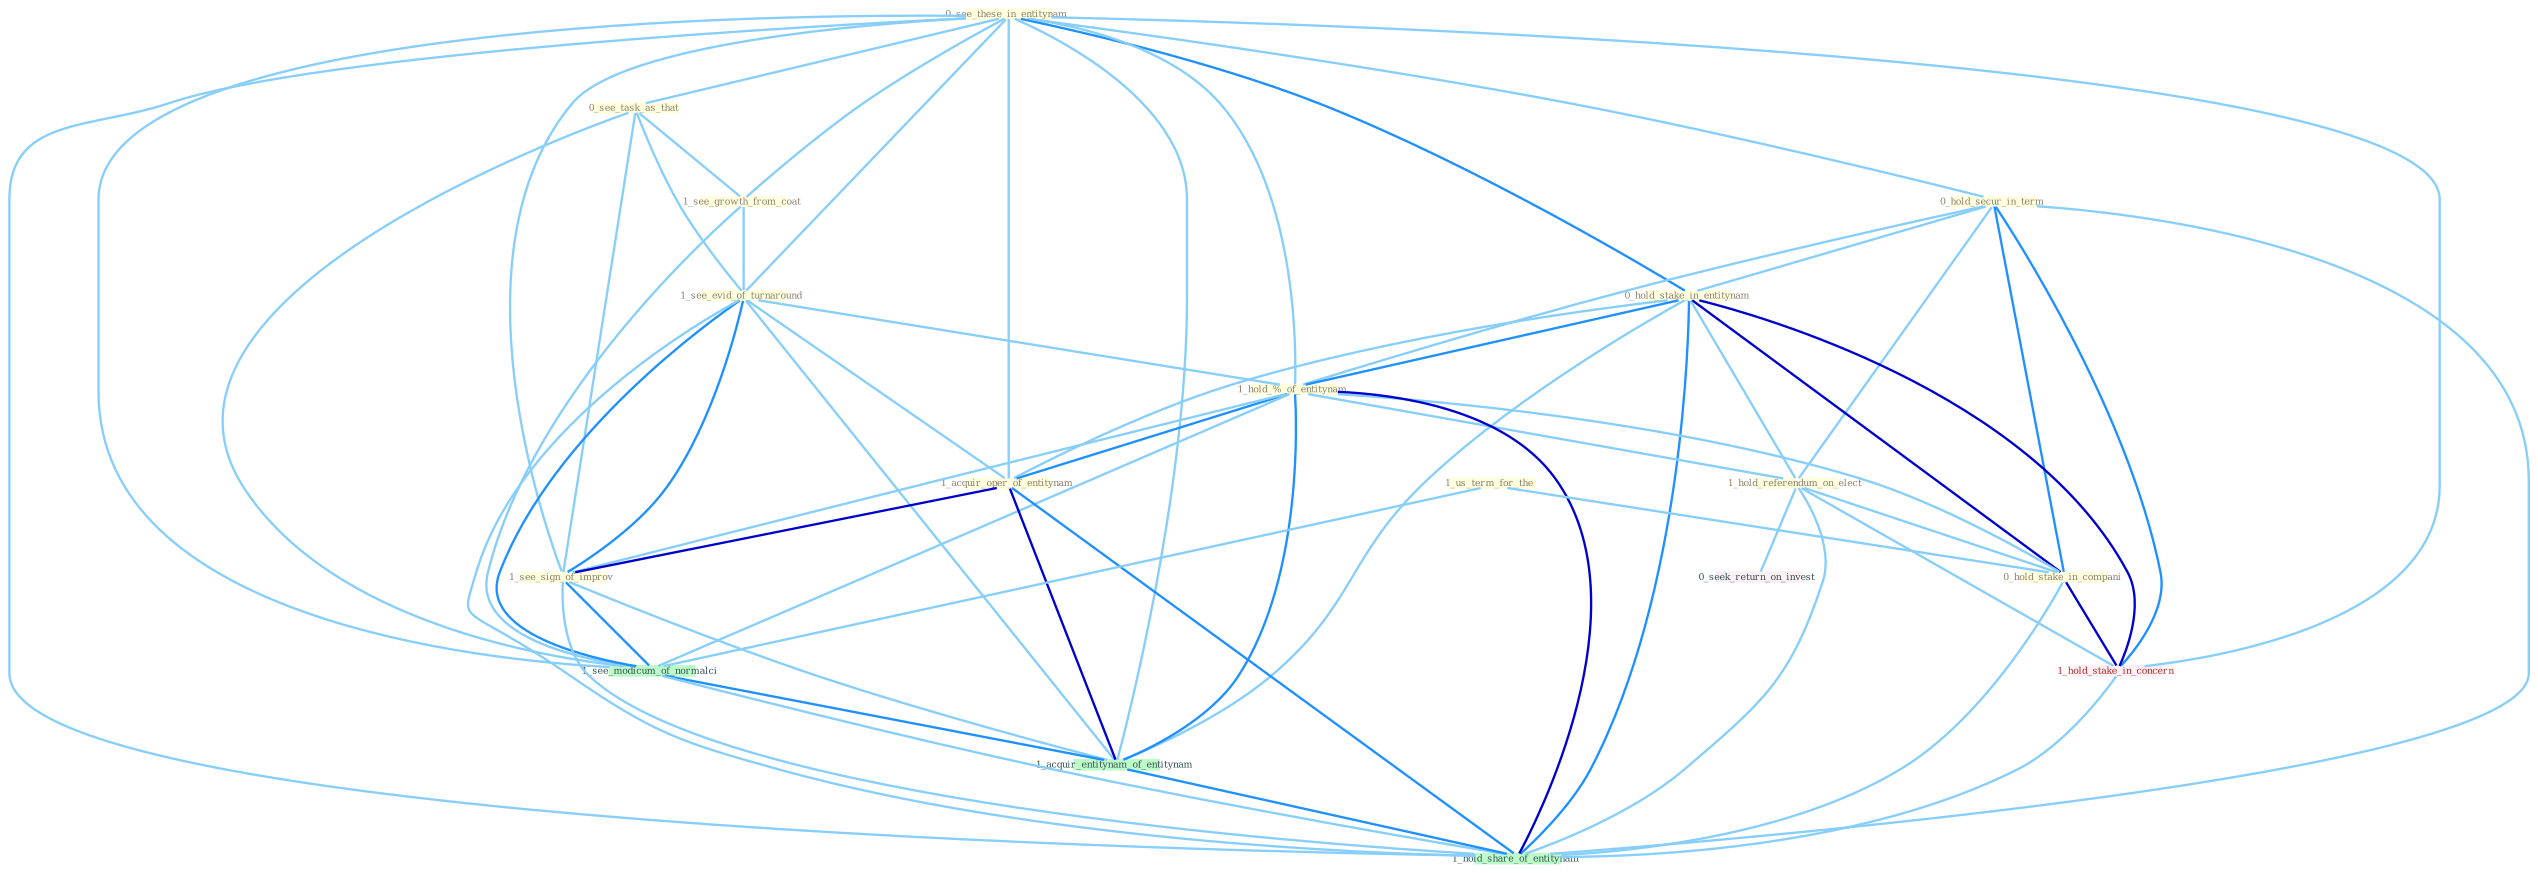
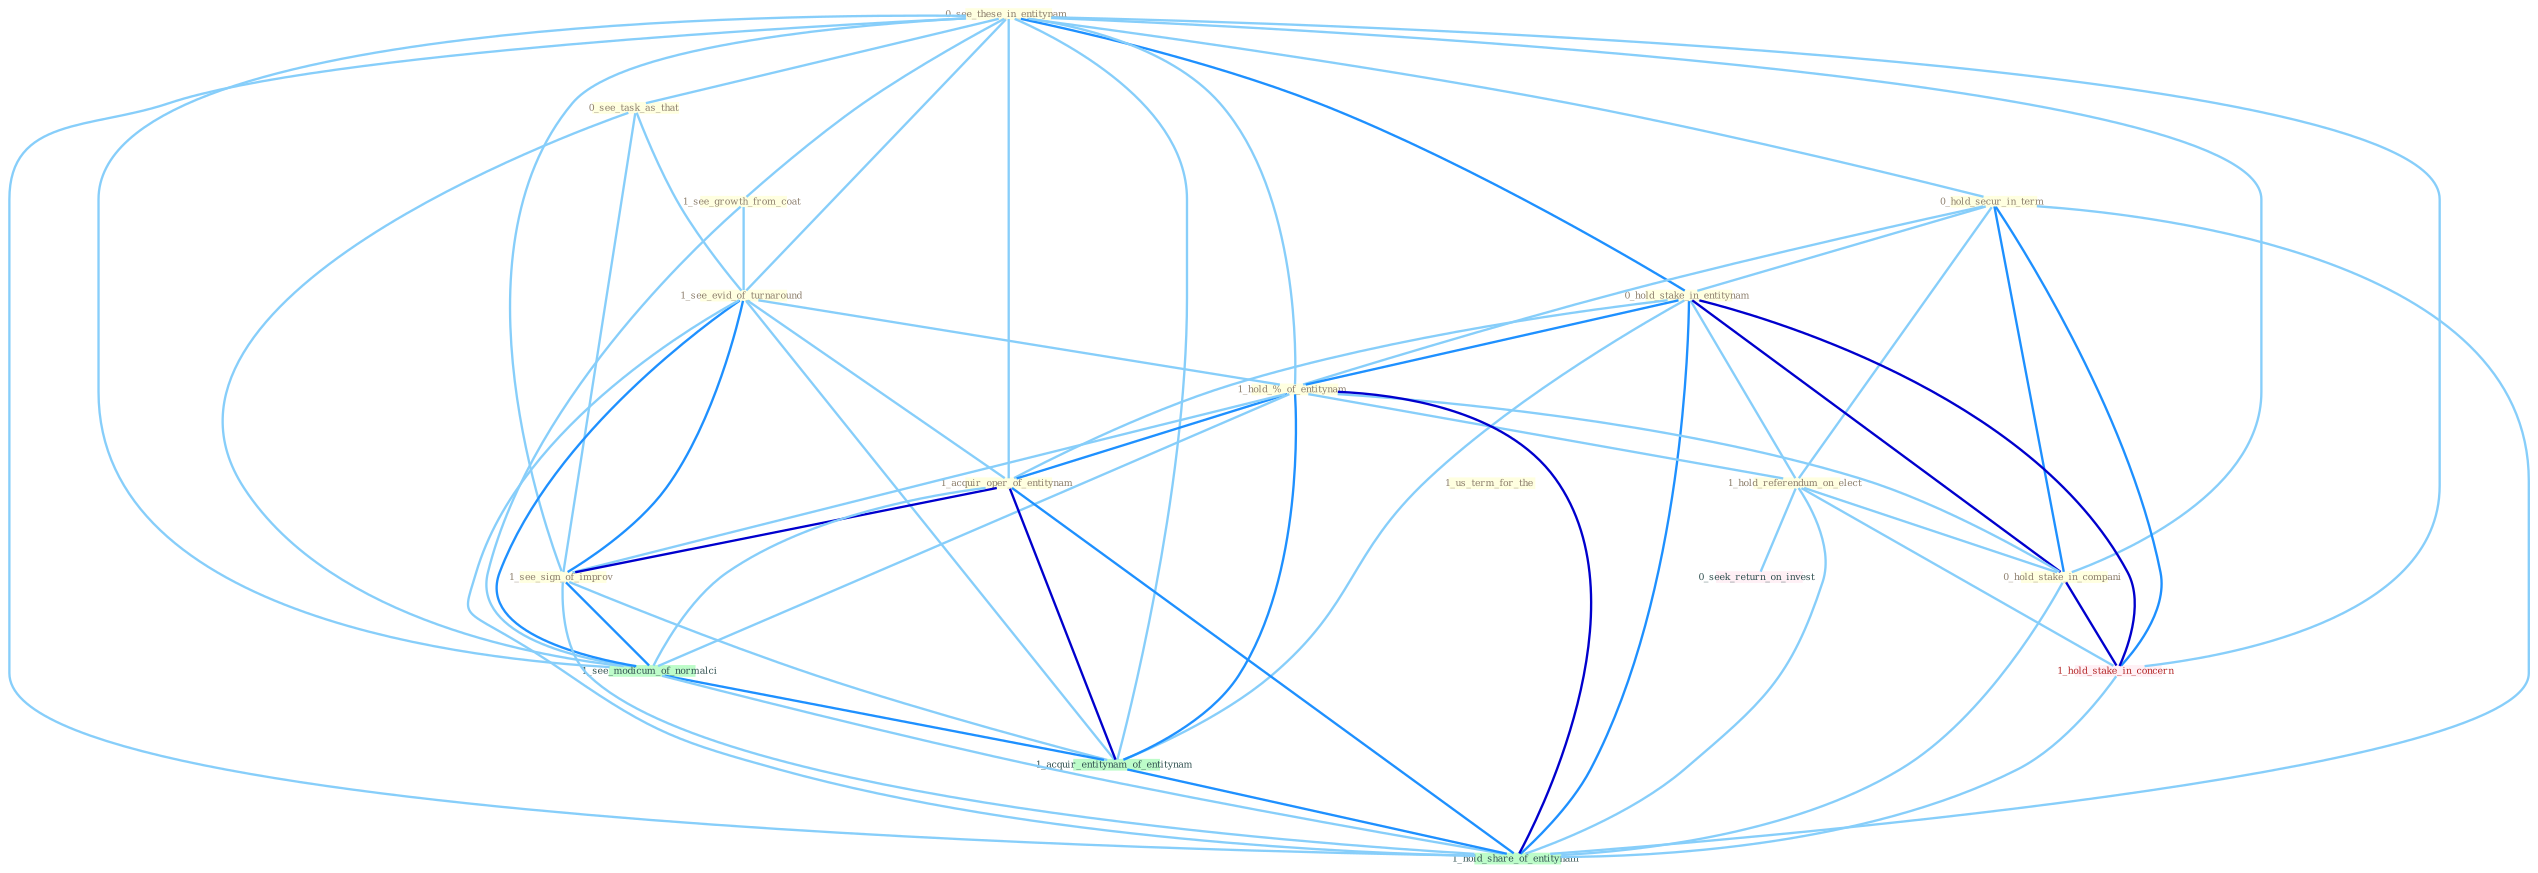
(690, 155) -> none
(1751, 526) -> (1903, 85)
(1072, 577) -> (768, 549)
